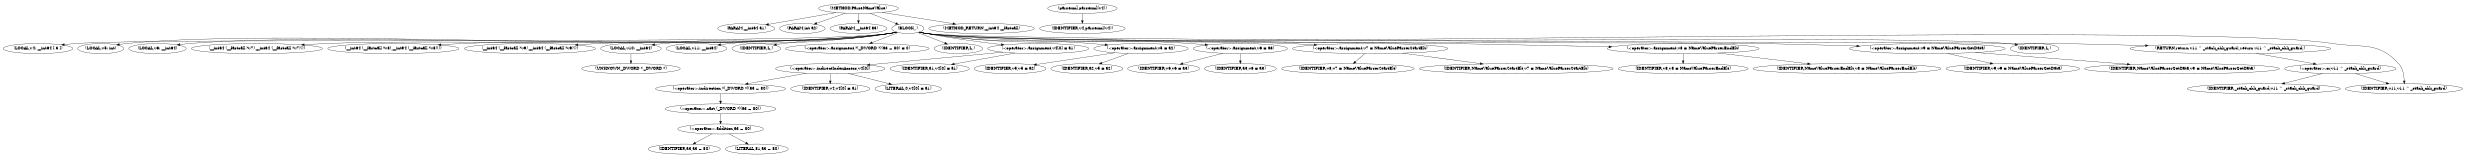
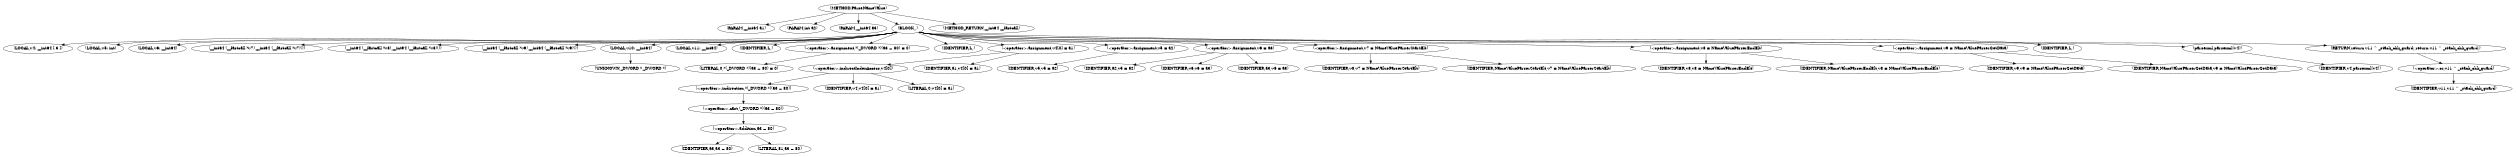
(1671, 37) -> (1550, 41)
(1115, 58) -> (1175, 59)
none -> (739, 69)
(2264, 89) -> none
